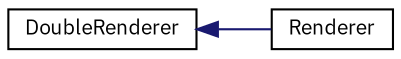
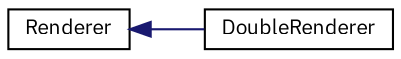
(245, 29) -> (178, 29)
